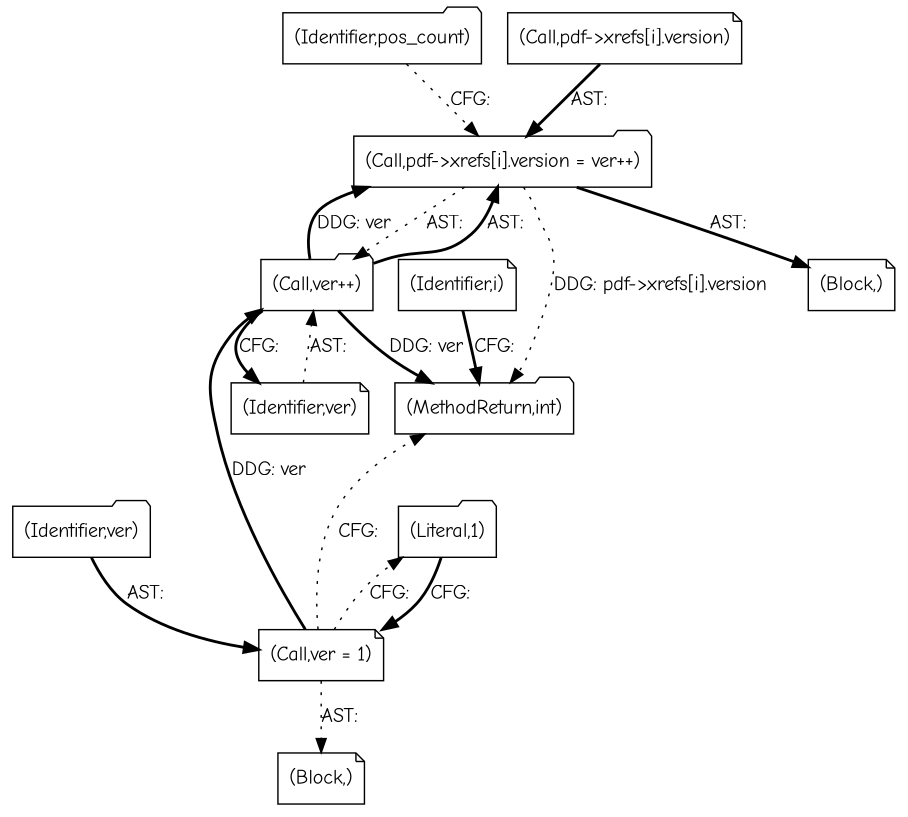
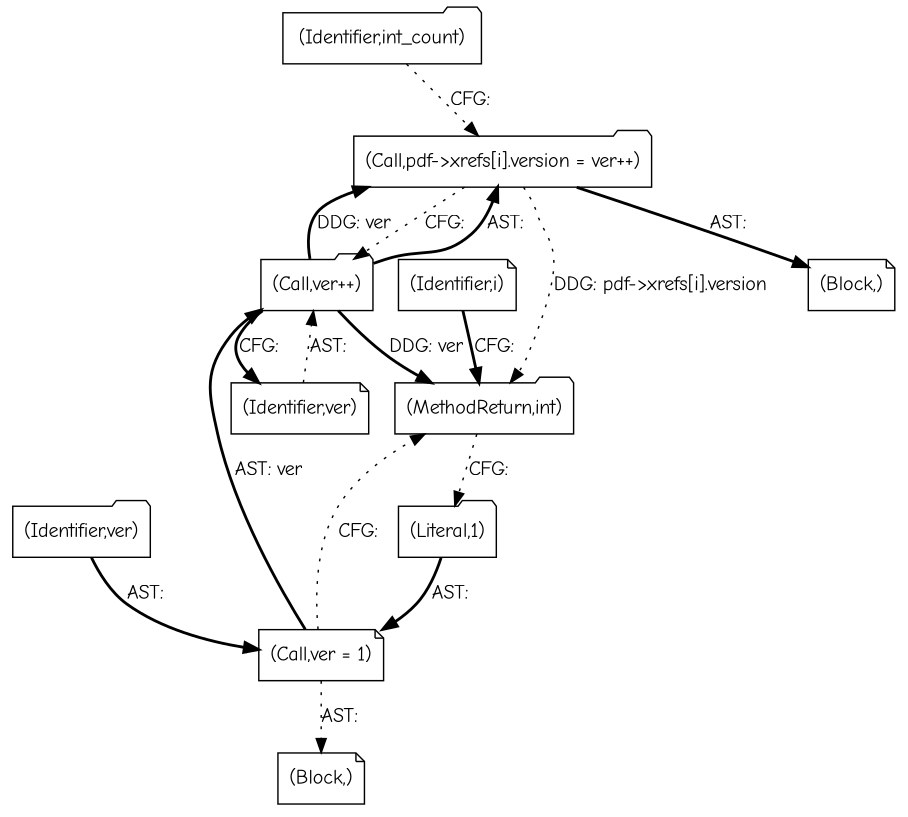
(382, 38) -> (382, 38)
(625, 38) -> none
(448, 223) -> (448, 223)
(269, 470) -> (269, 470)
(454, 593) -> (454, 593)
(359, 594) -> (468, 463)
